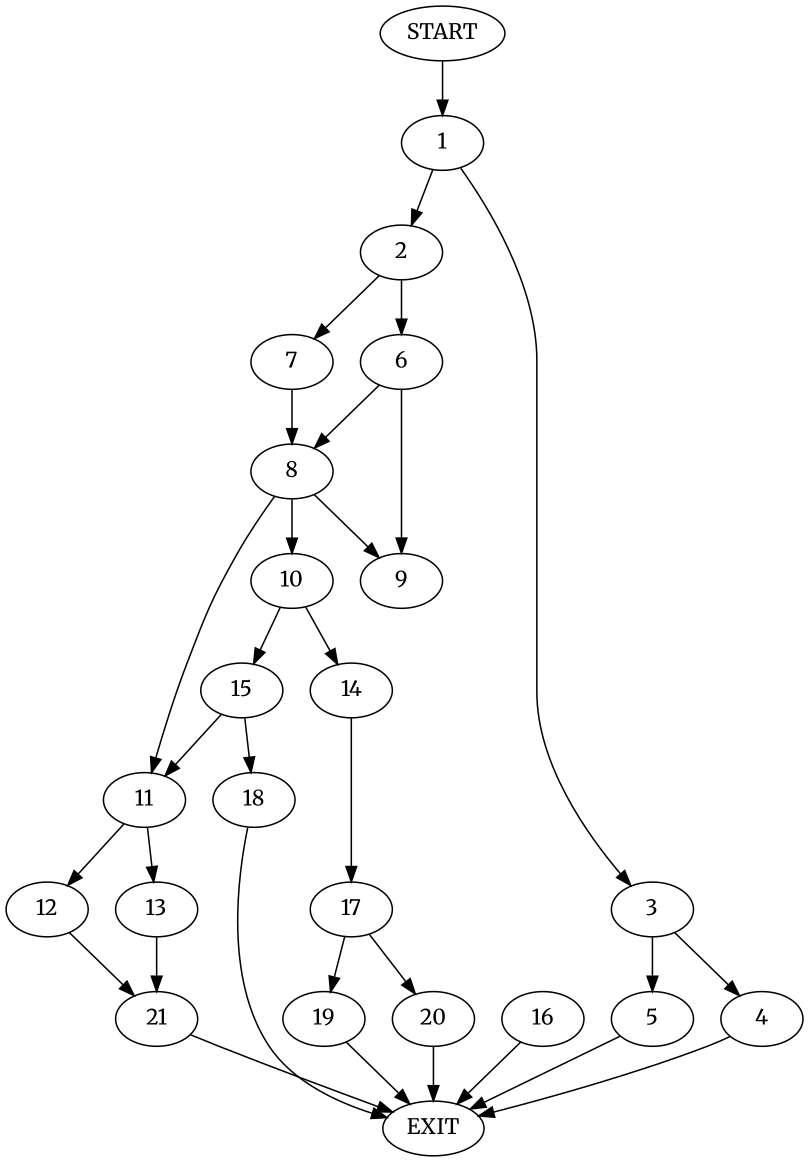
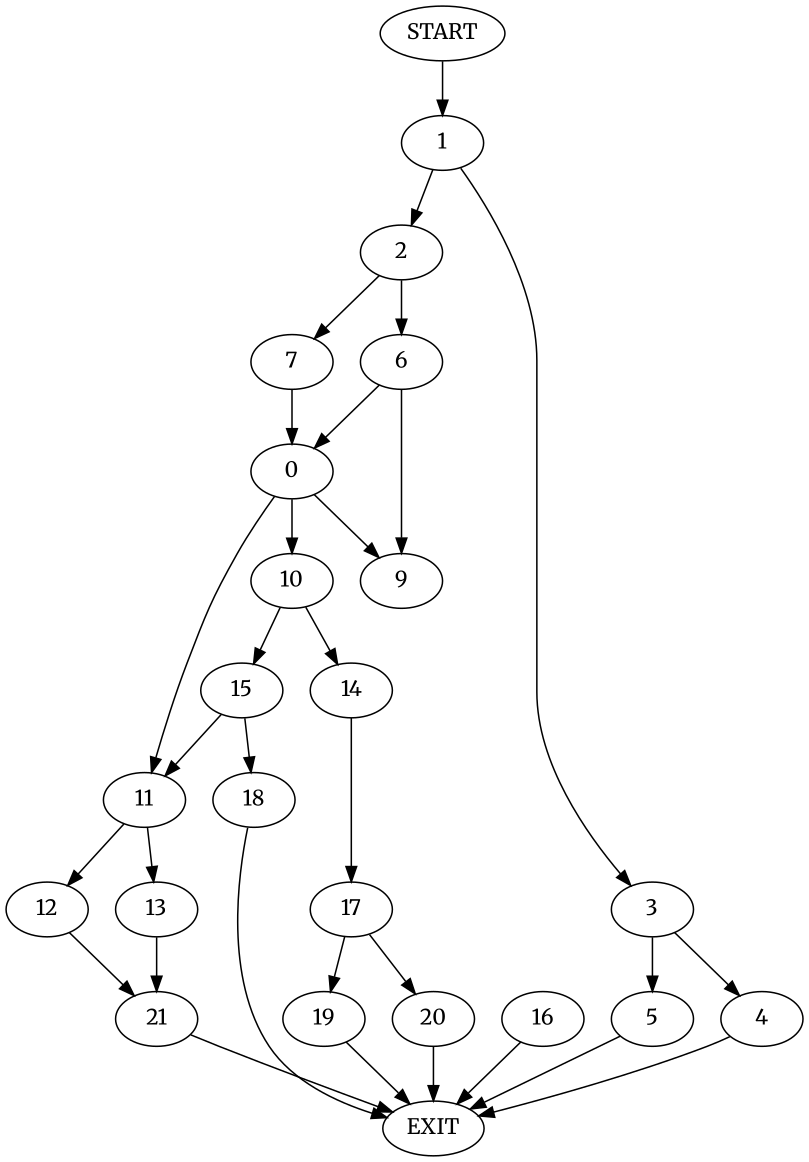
(292, 471) -> (292, 471)
